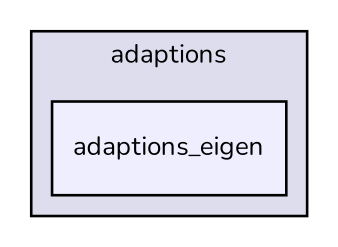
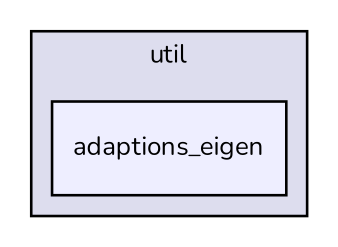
(169, 56) -> (169, 56)
